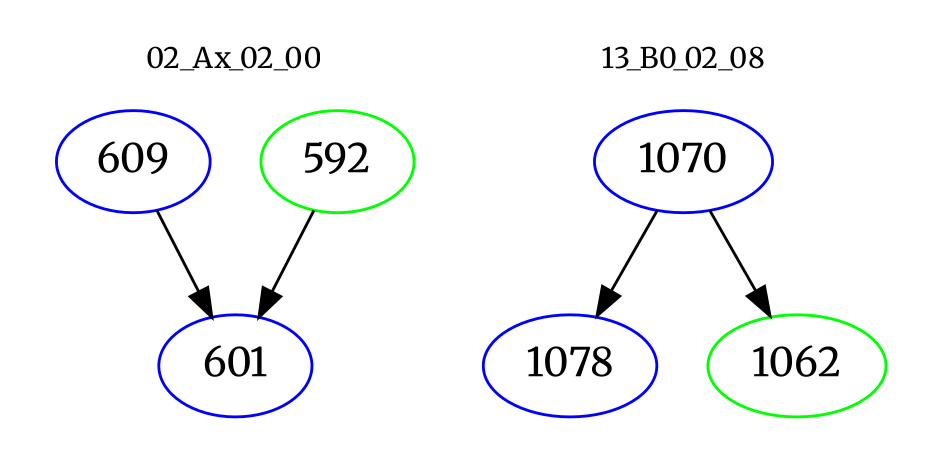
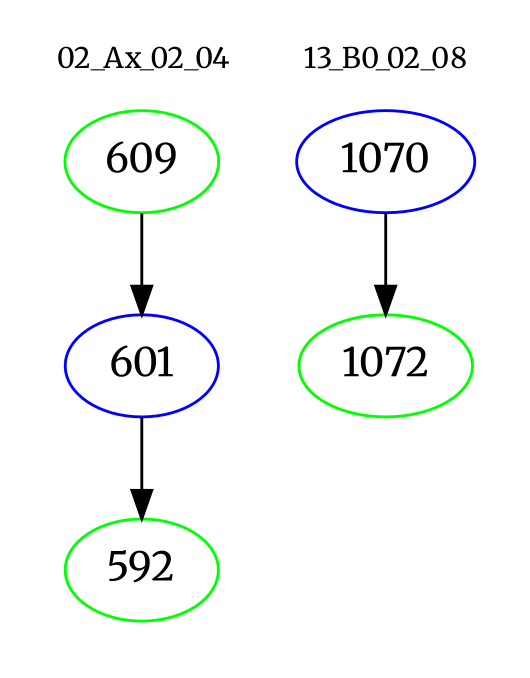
(235, 61) -> (143, 61)
(133, 162) -> (142, 162)
(293, 251) -> (142, 454)
(570, 366) -> none
(797, 366) -> (386, 366)
